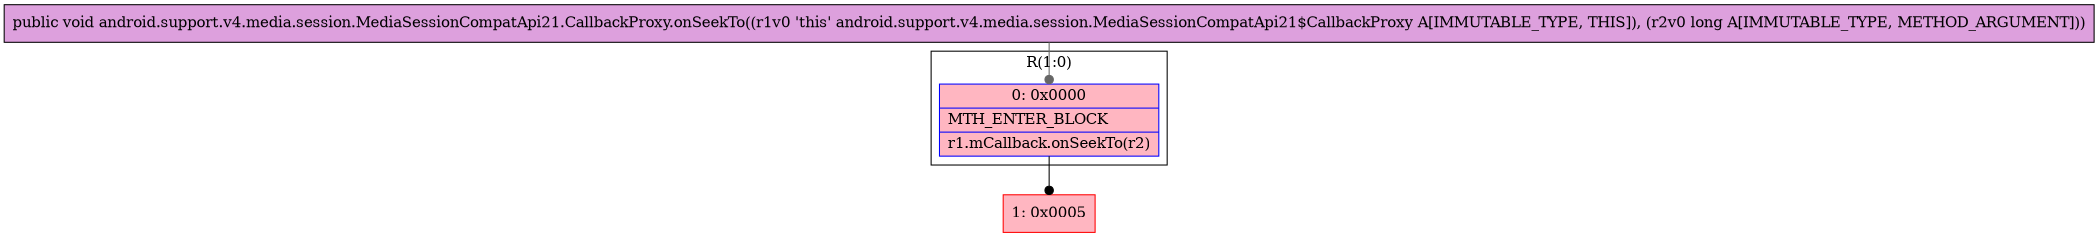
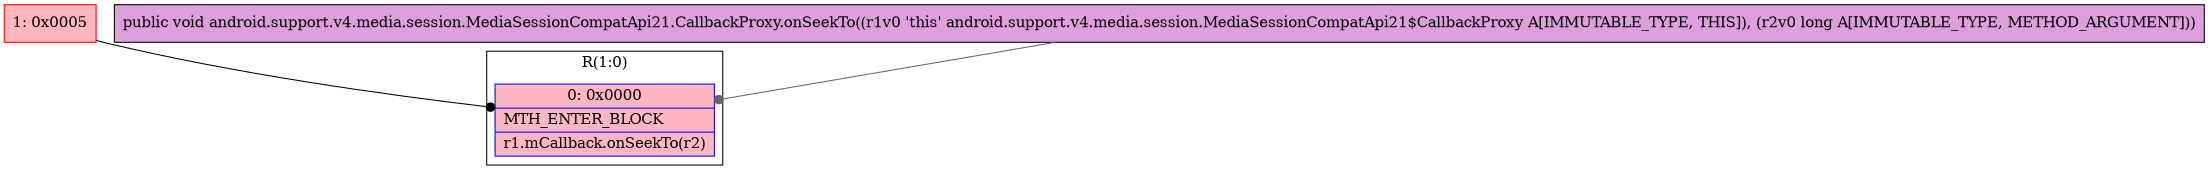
(1049, 172) -> (290, 79)
